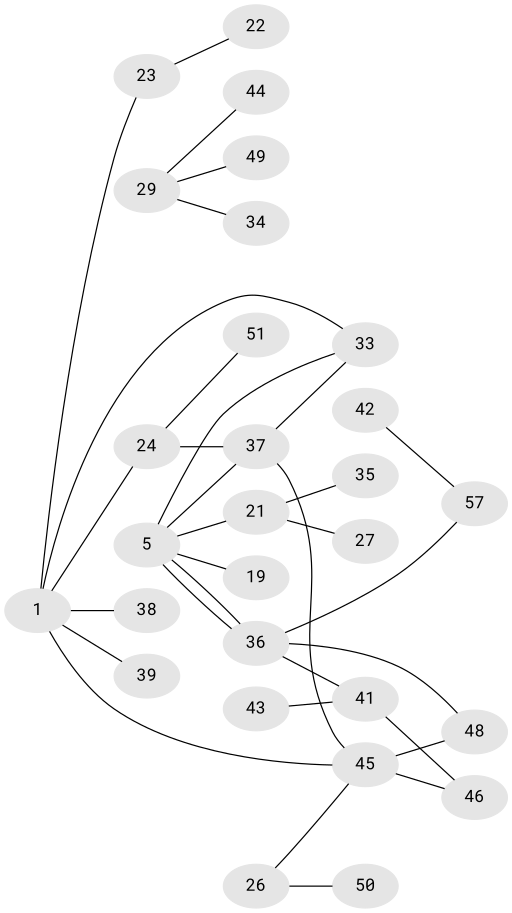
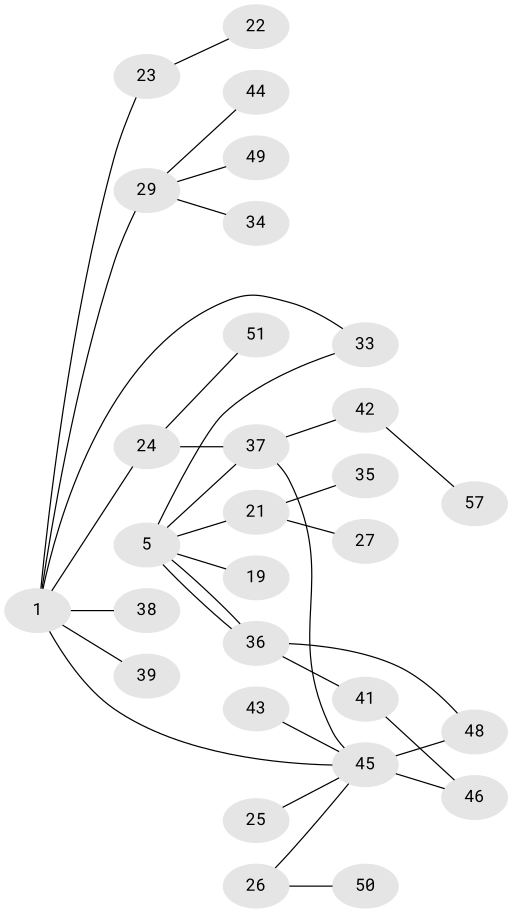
(311, 396) -> (311, 428)
none -> (78, 397)
(378, 587) -> none
(311, 704) -> (311, 737)
none -> (256, 821)
